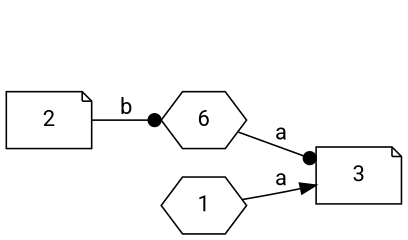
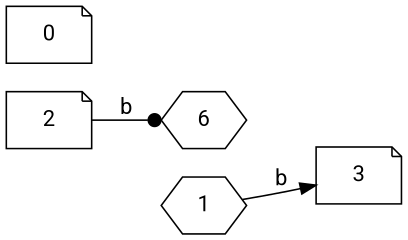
none -> (49, 35)
(271, 144) -> none
(281, 179) -> (281, 179)
